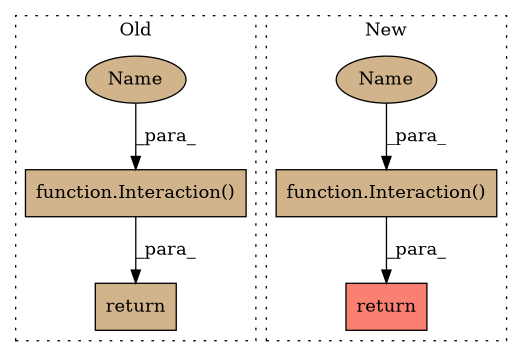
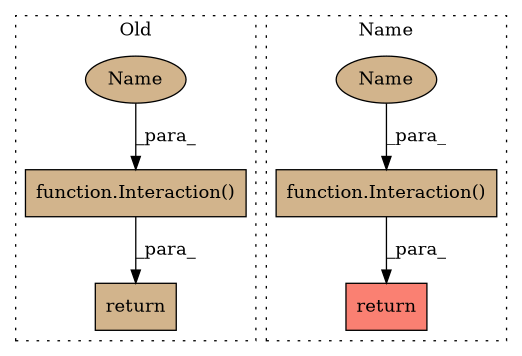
(386, 31) -> (386, 31)
